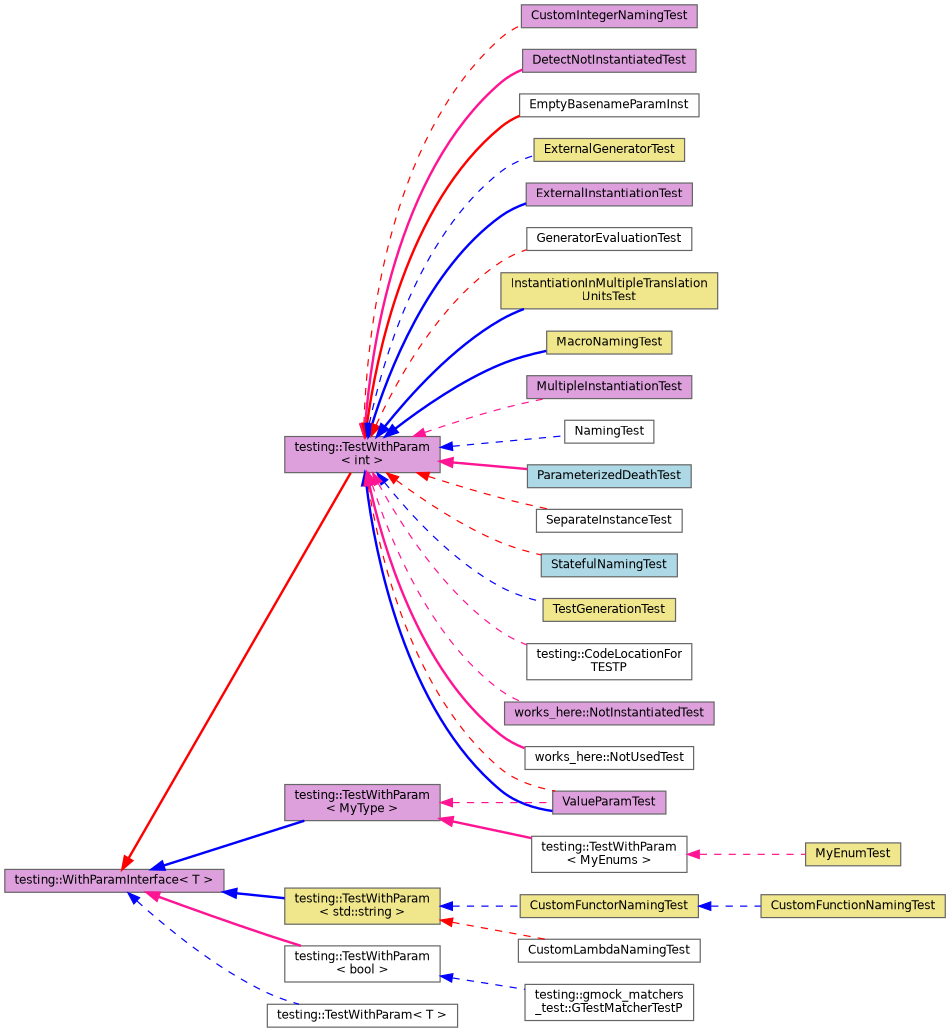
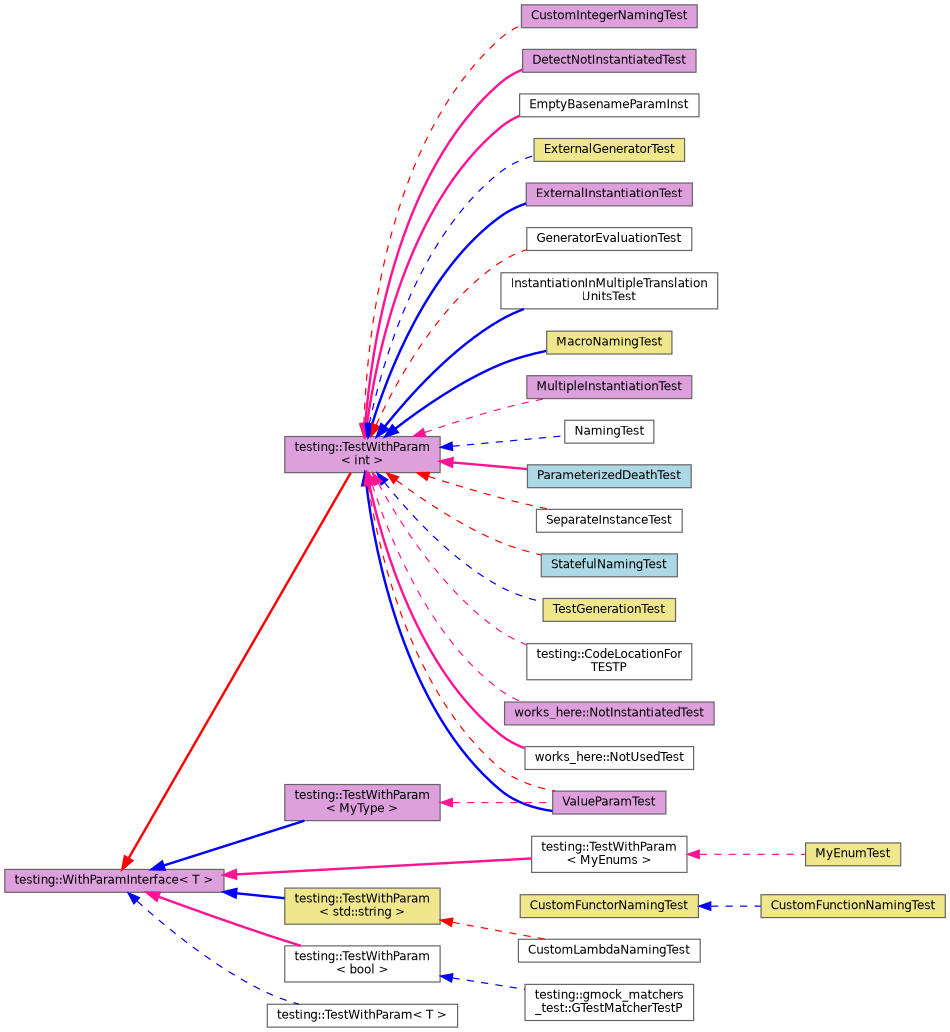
(413, 253) -> (413, 253)
(609, 291) -> (609, 291)
(492, 830) -> (384, 866)
(486, 906) -> none
